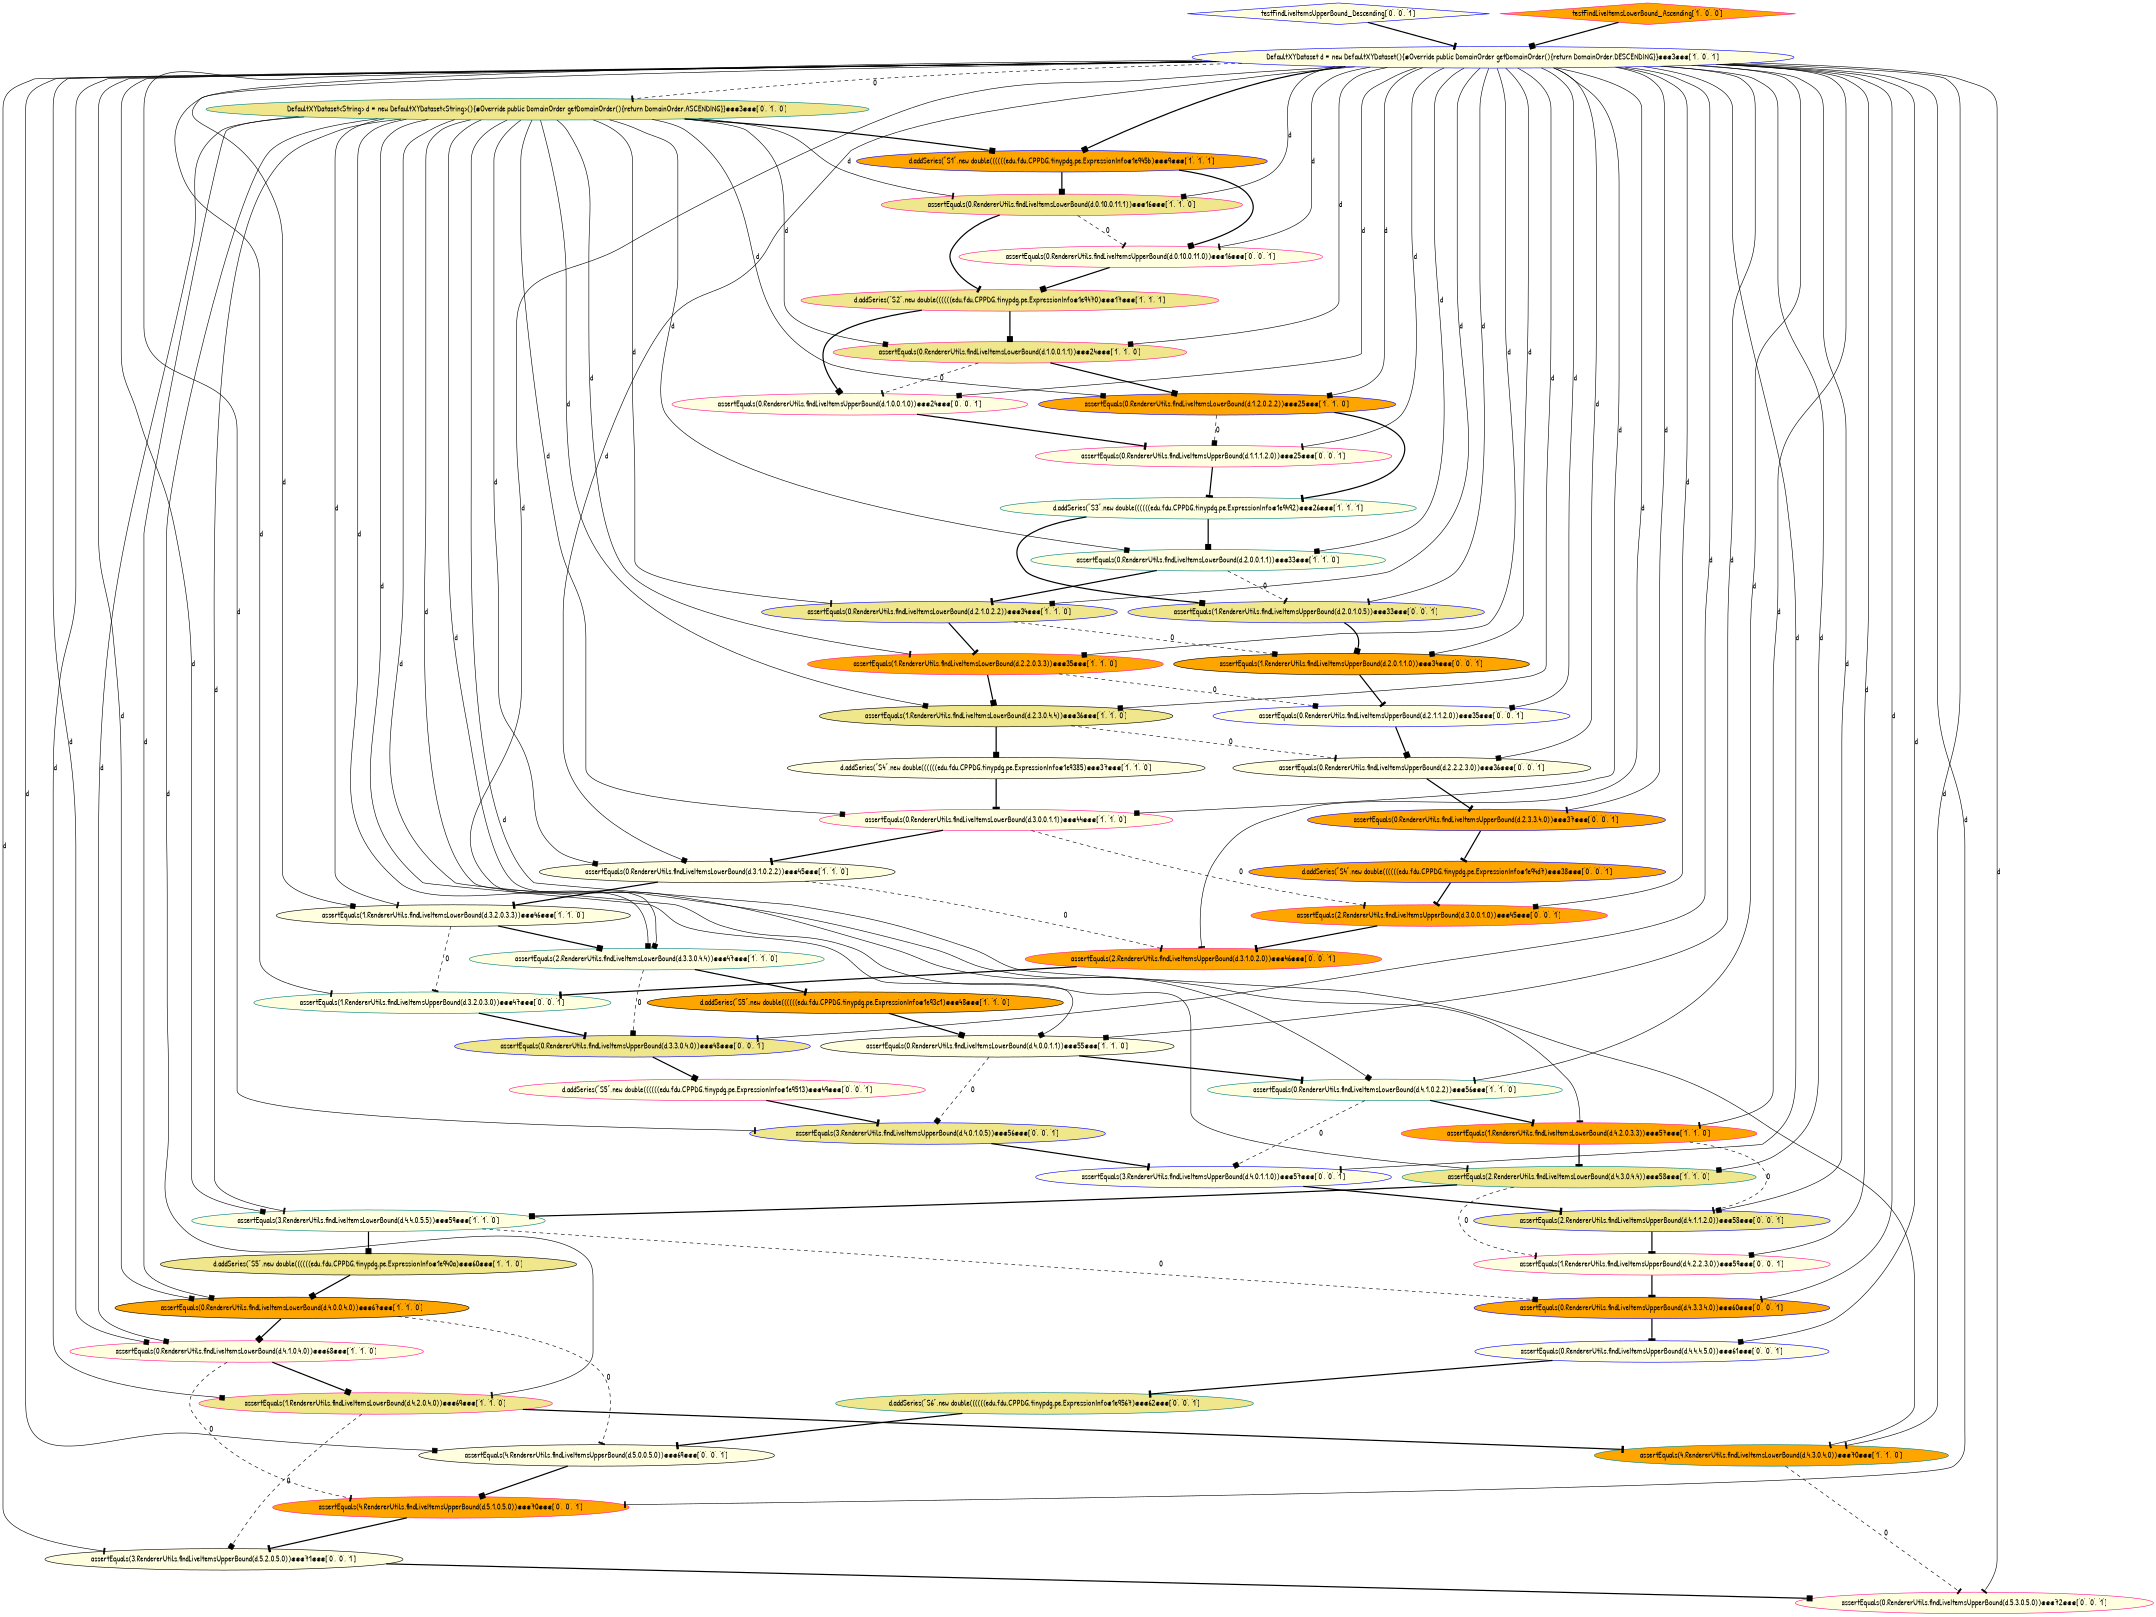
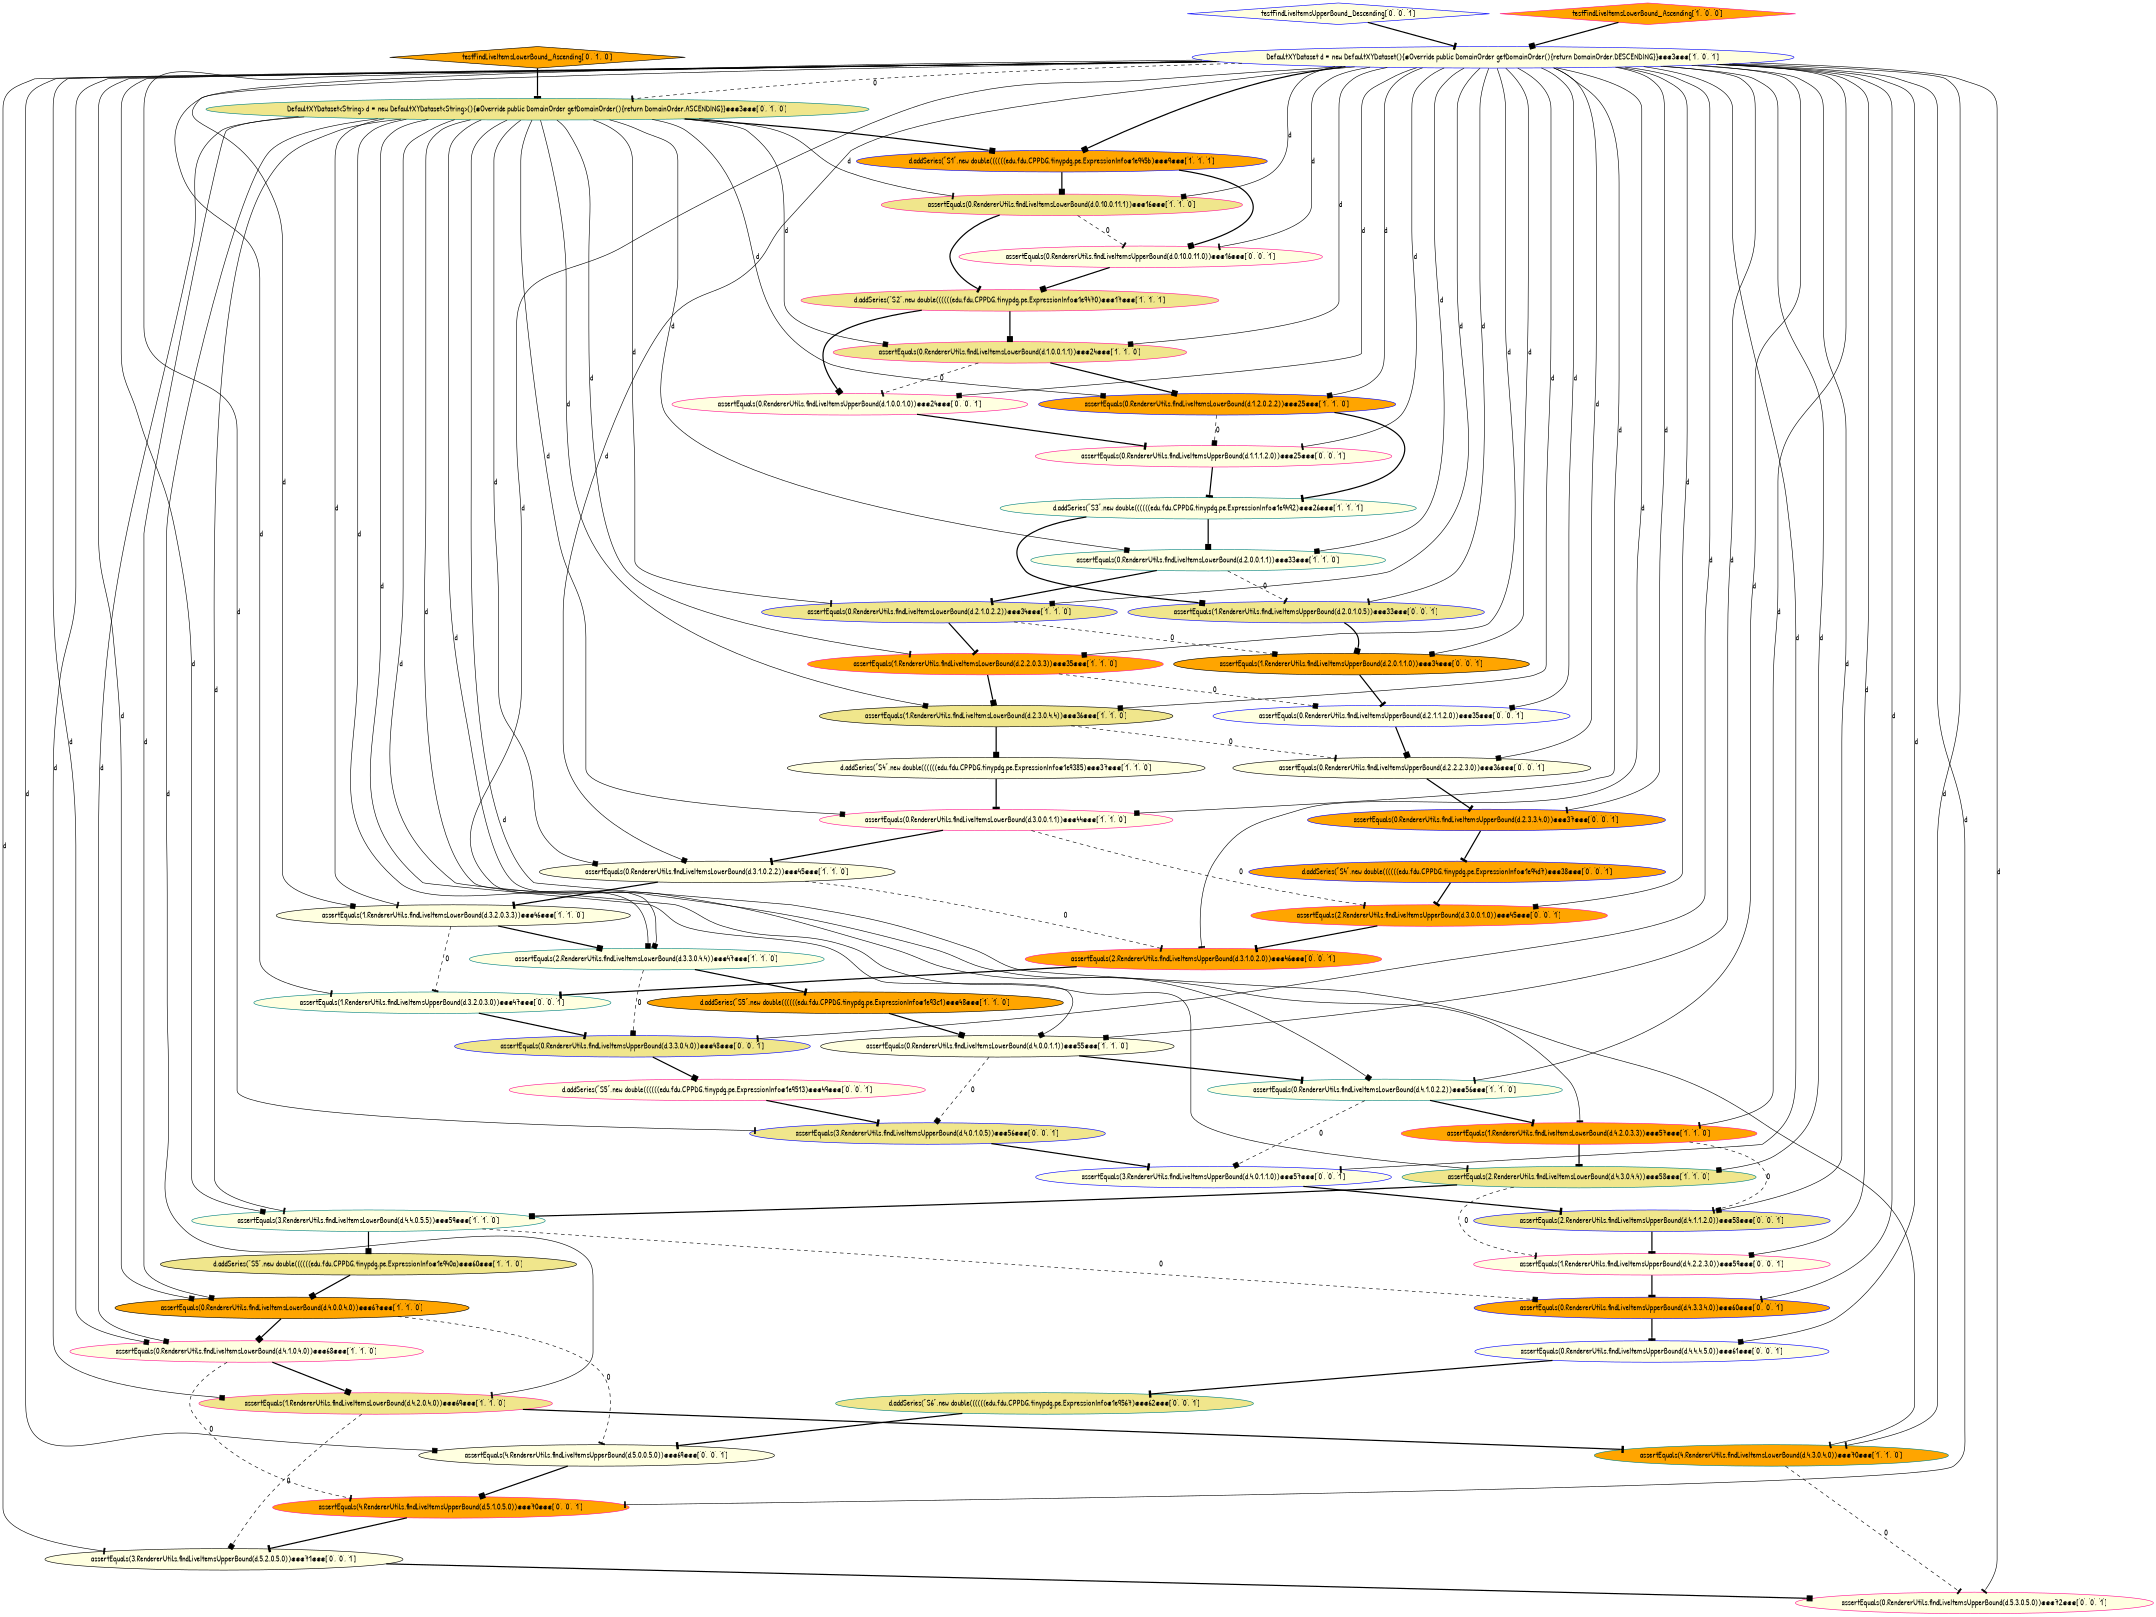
none -> (538, 57)
